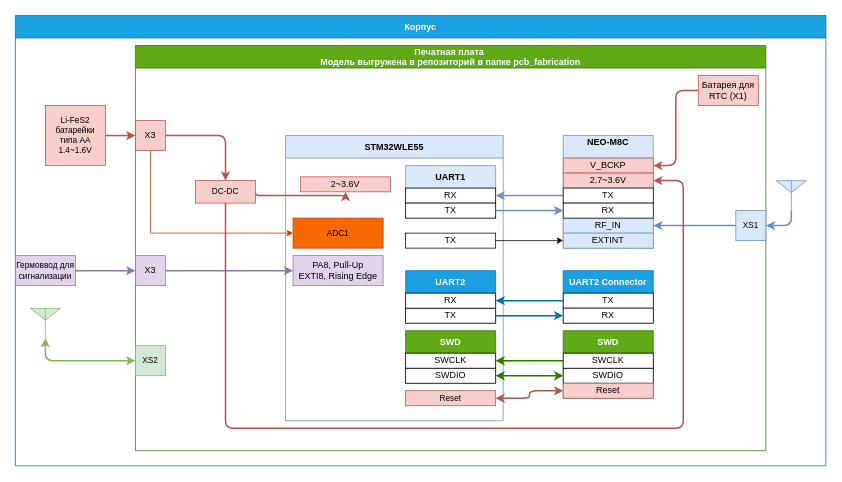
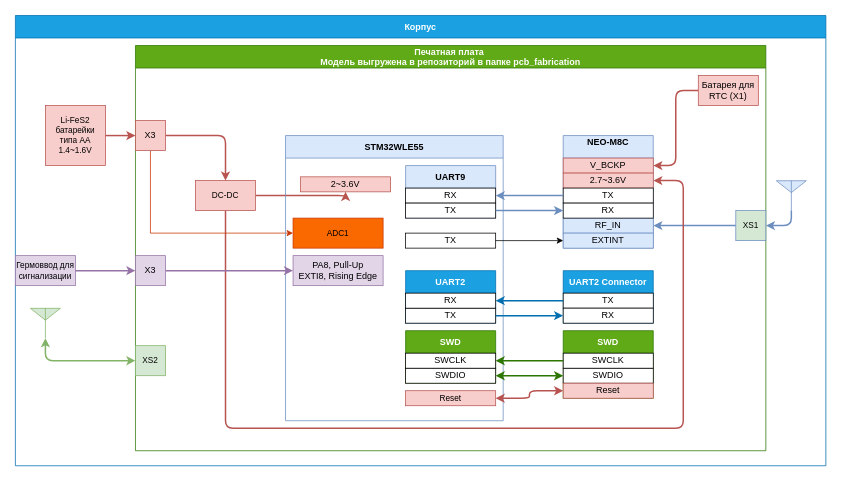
(450, 177) -> (450, 177)
(225, 192) -> (225, 195)
(750, 225) -> (750, 225)
